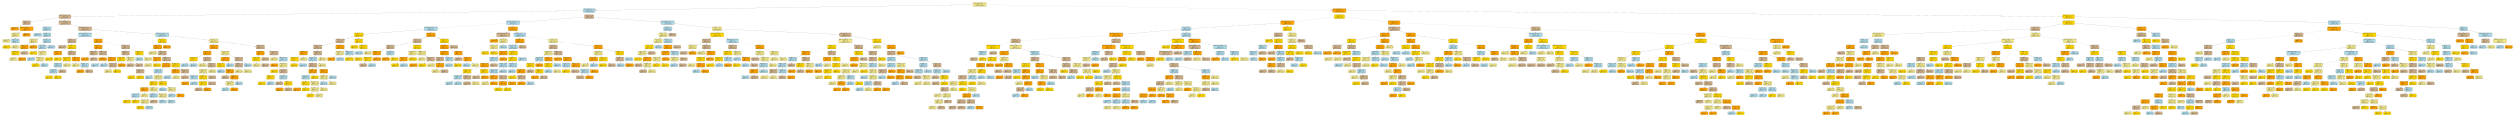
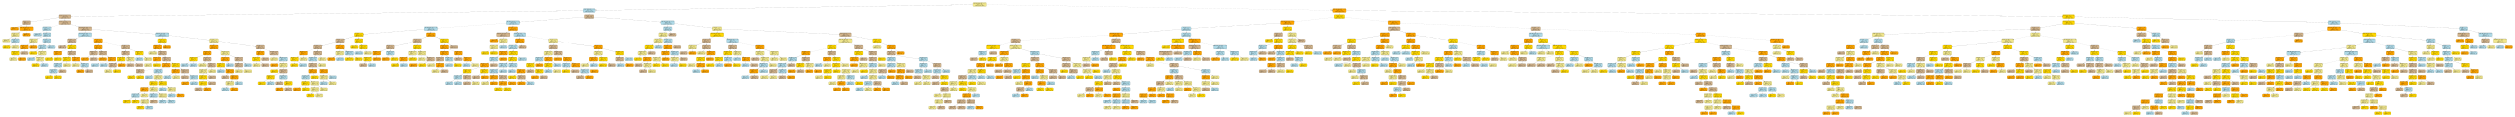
(683, 65) -> (683, 65)
(2190, 95) -> (2190, 95)
